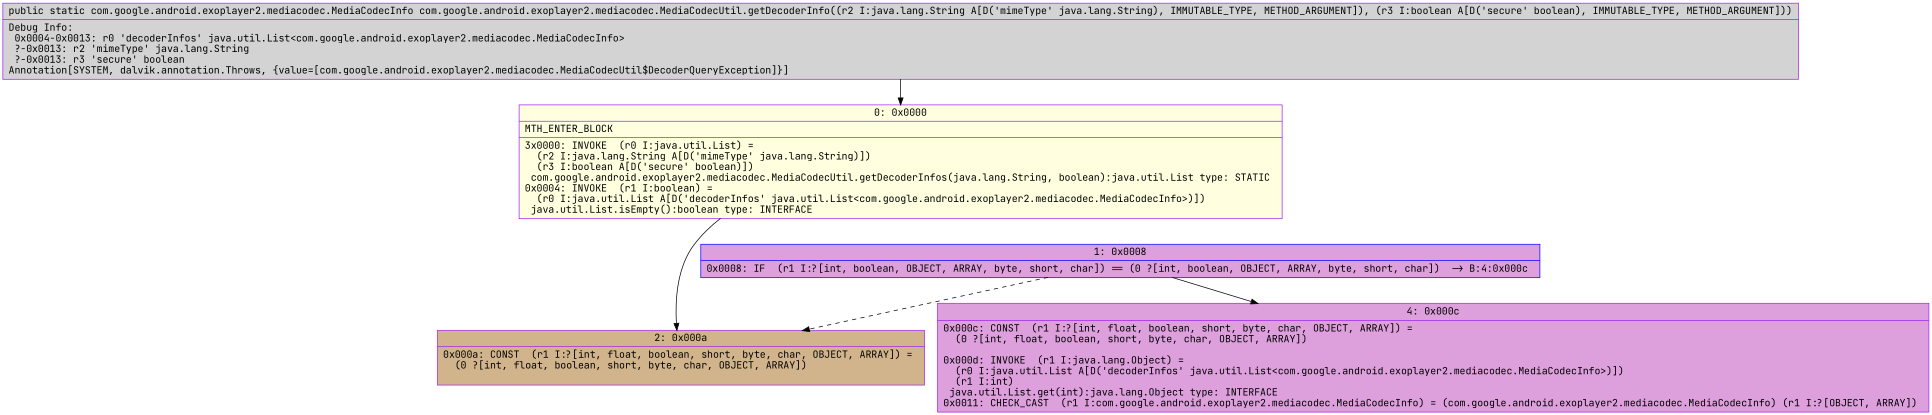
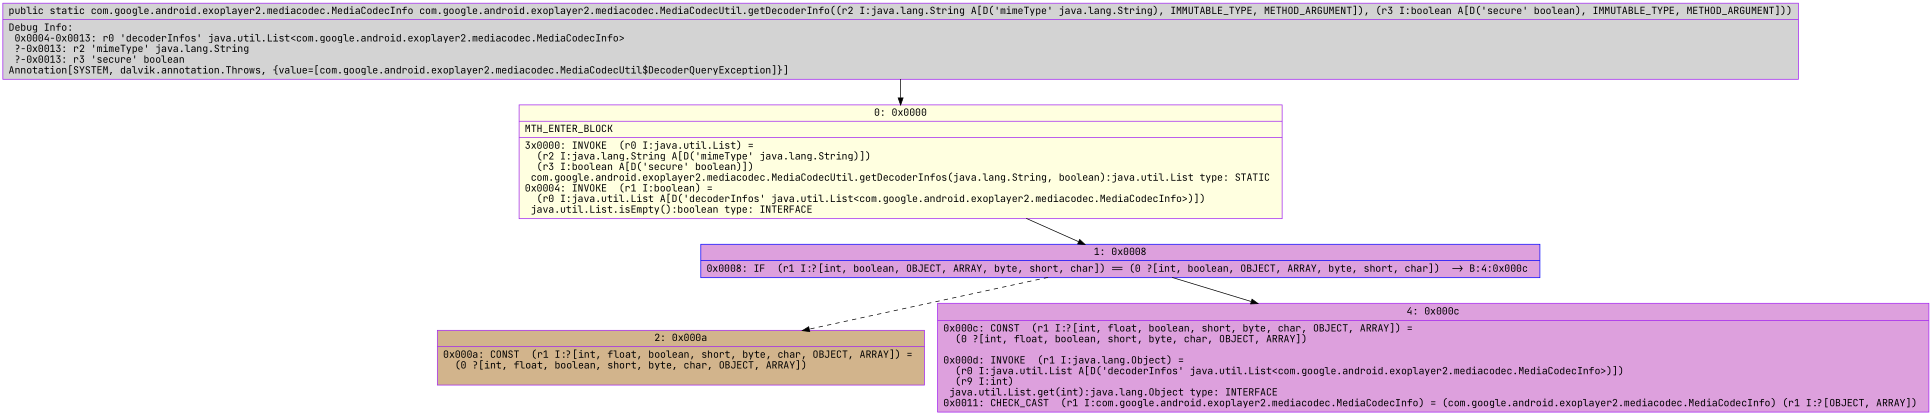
(684, 264) -> (1052, 230)
(979, 382) -> (979, 382)
